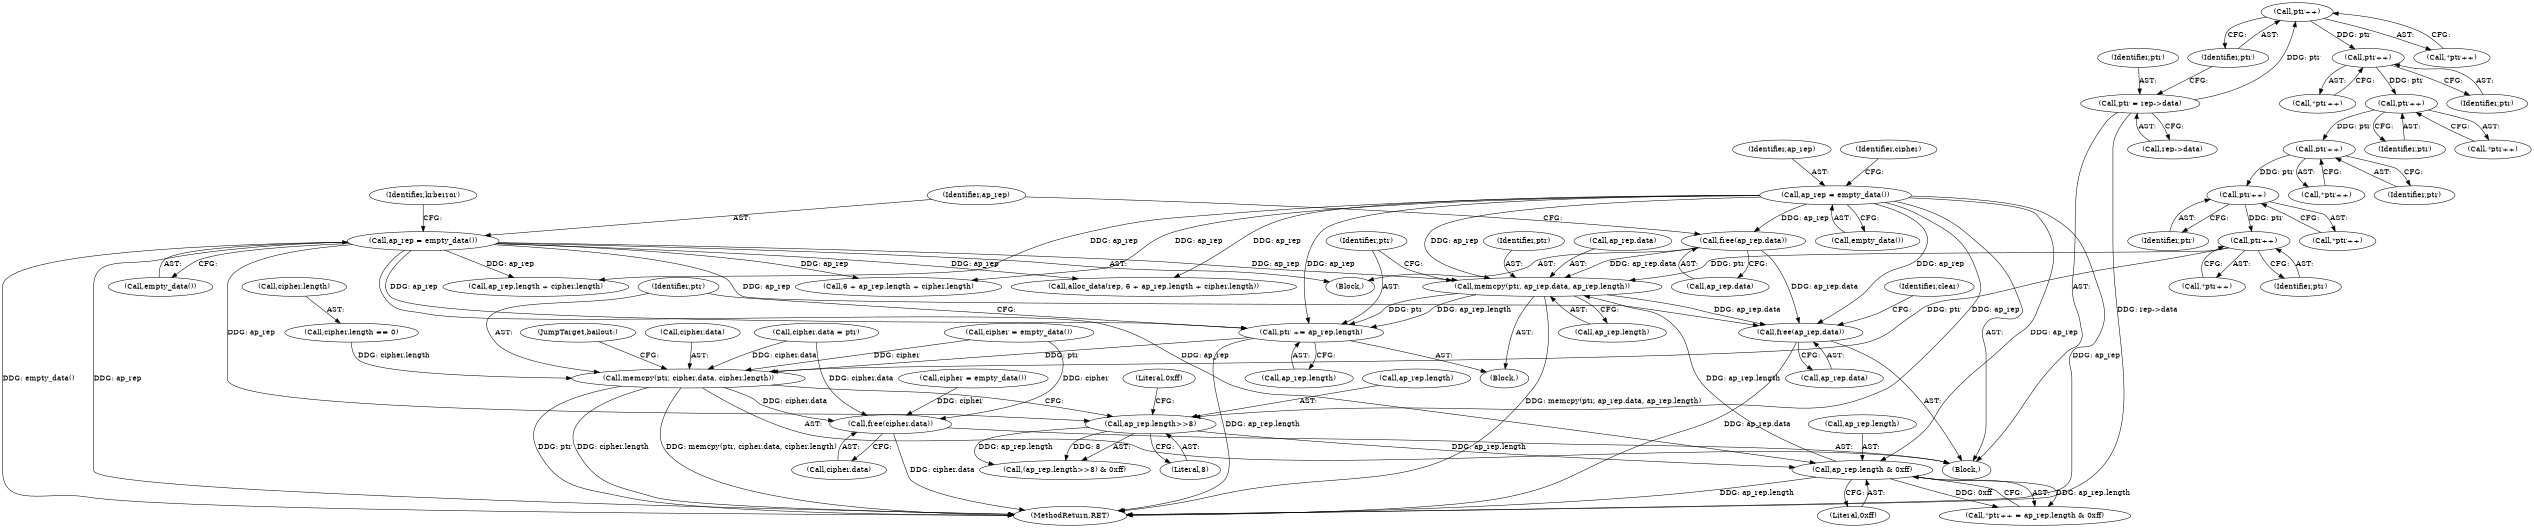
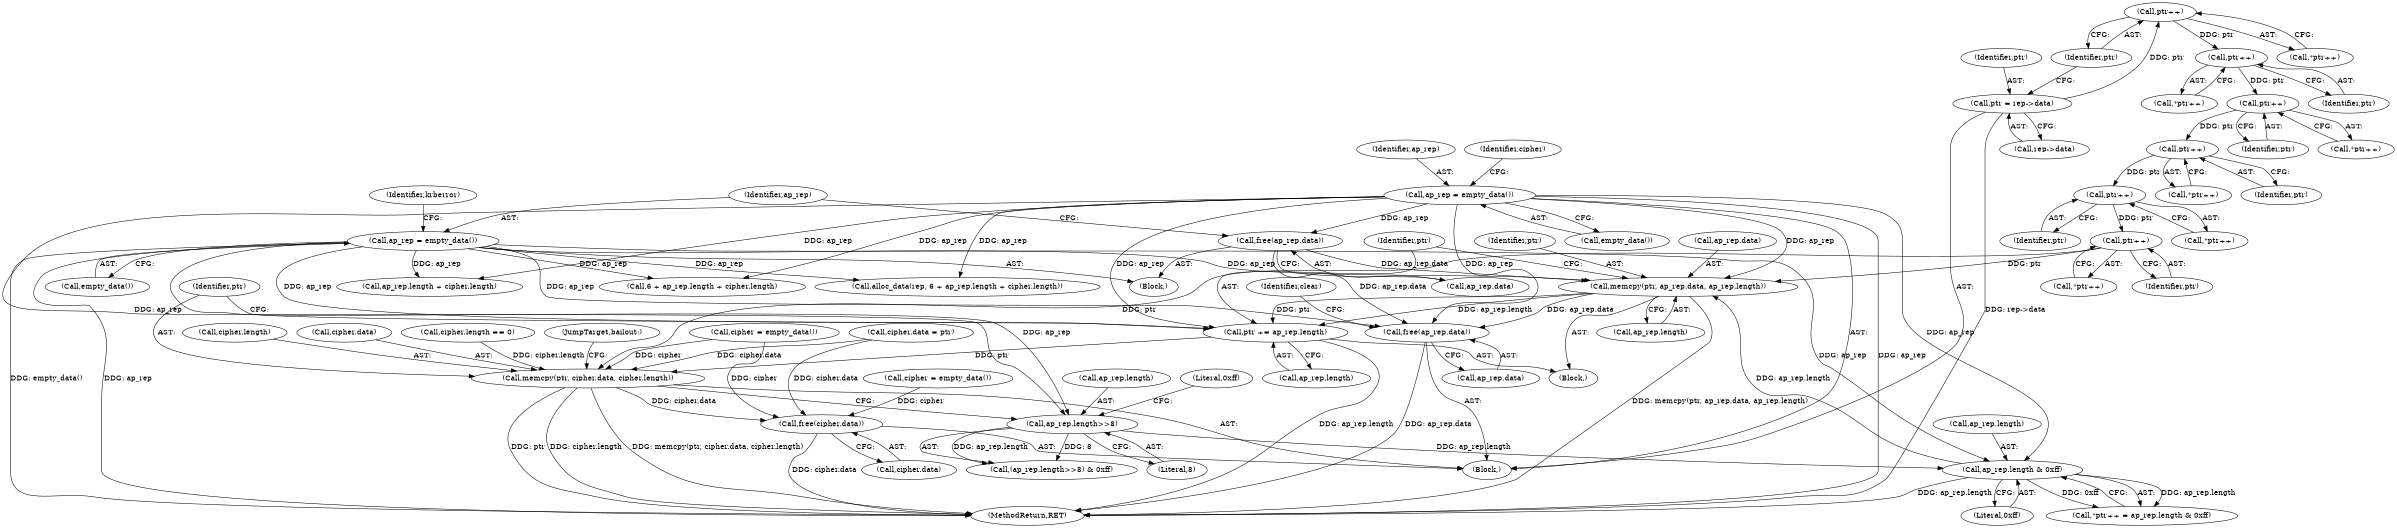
(321, 308) -> (392, 357)
